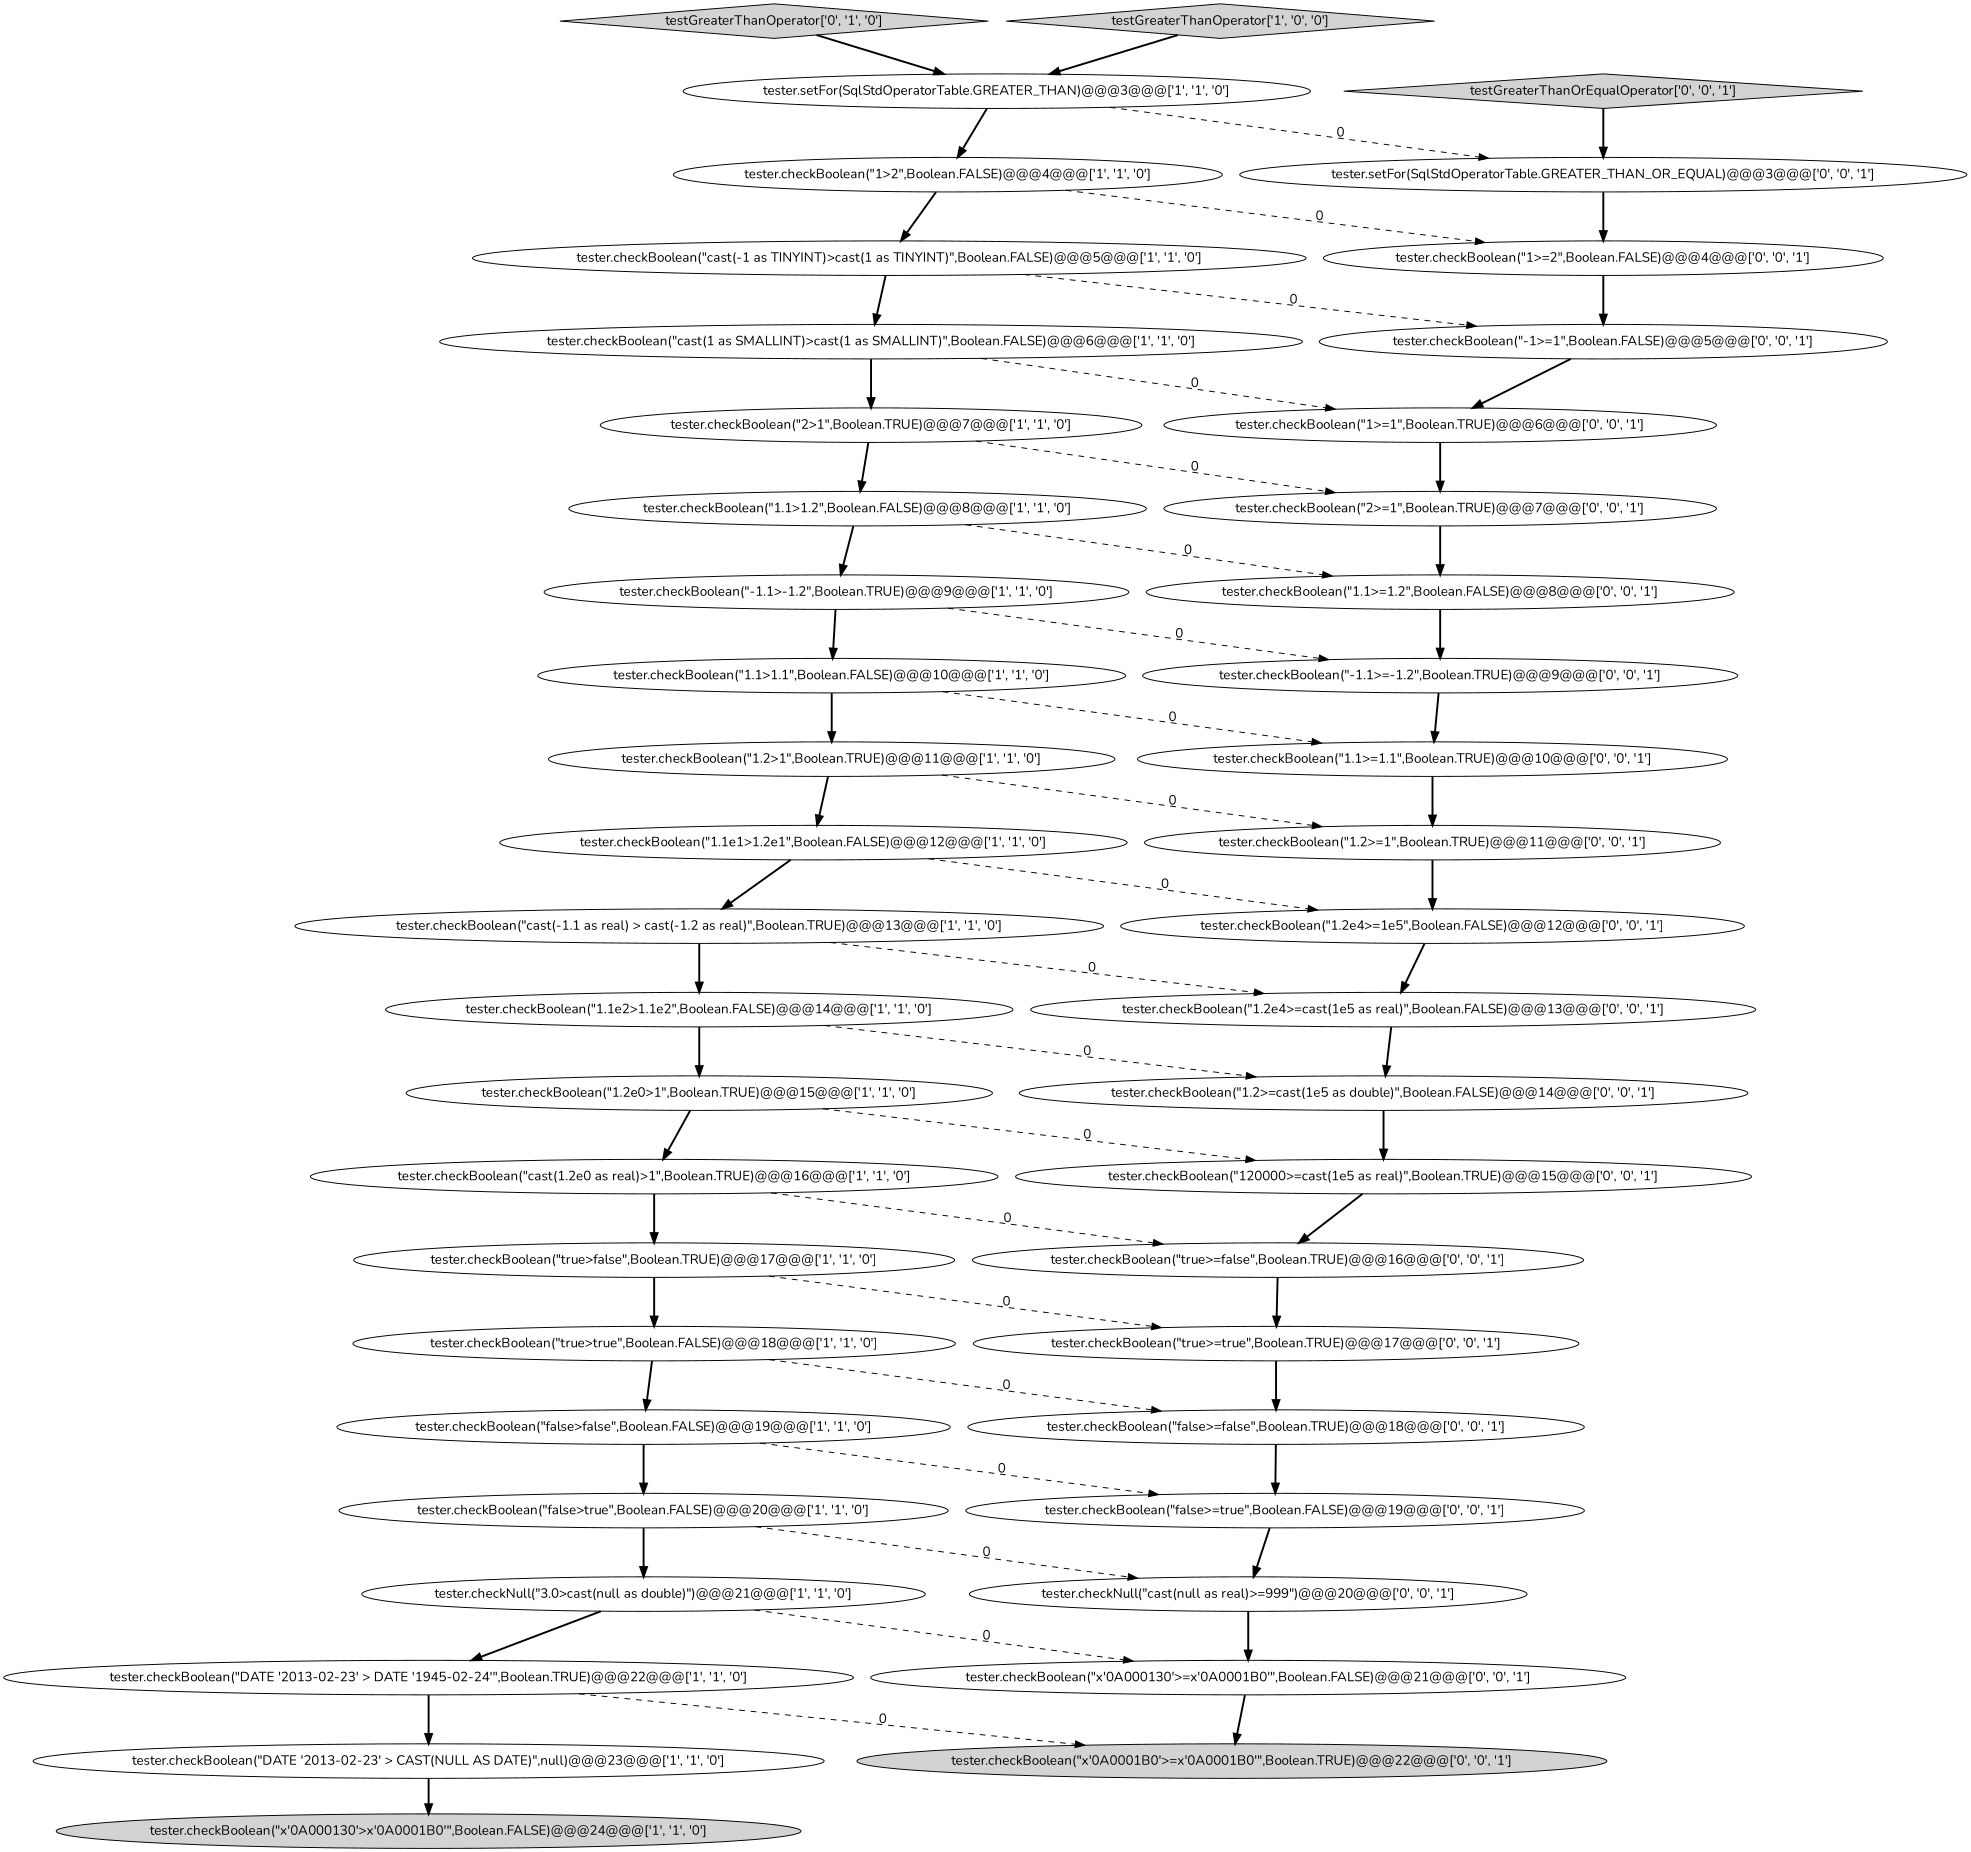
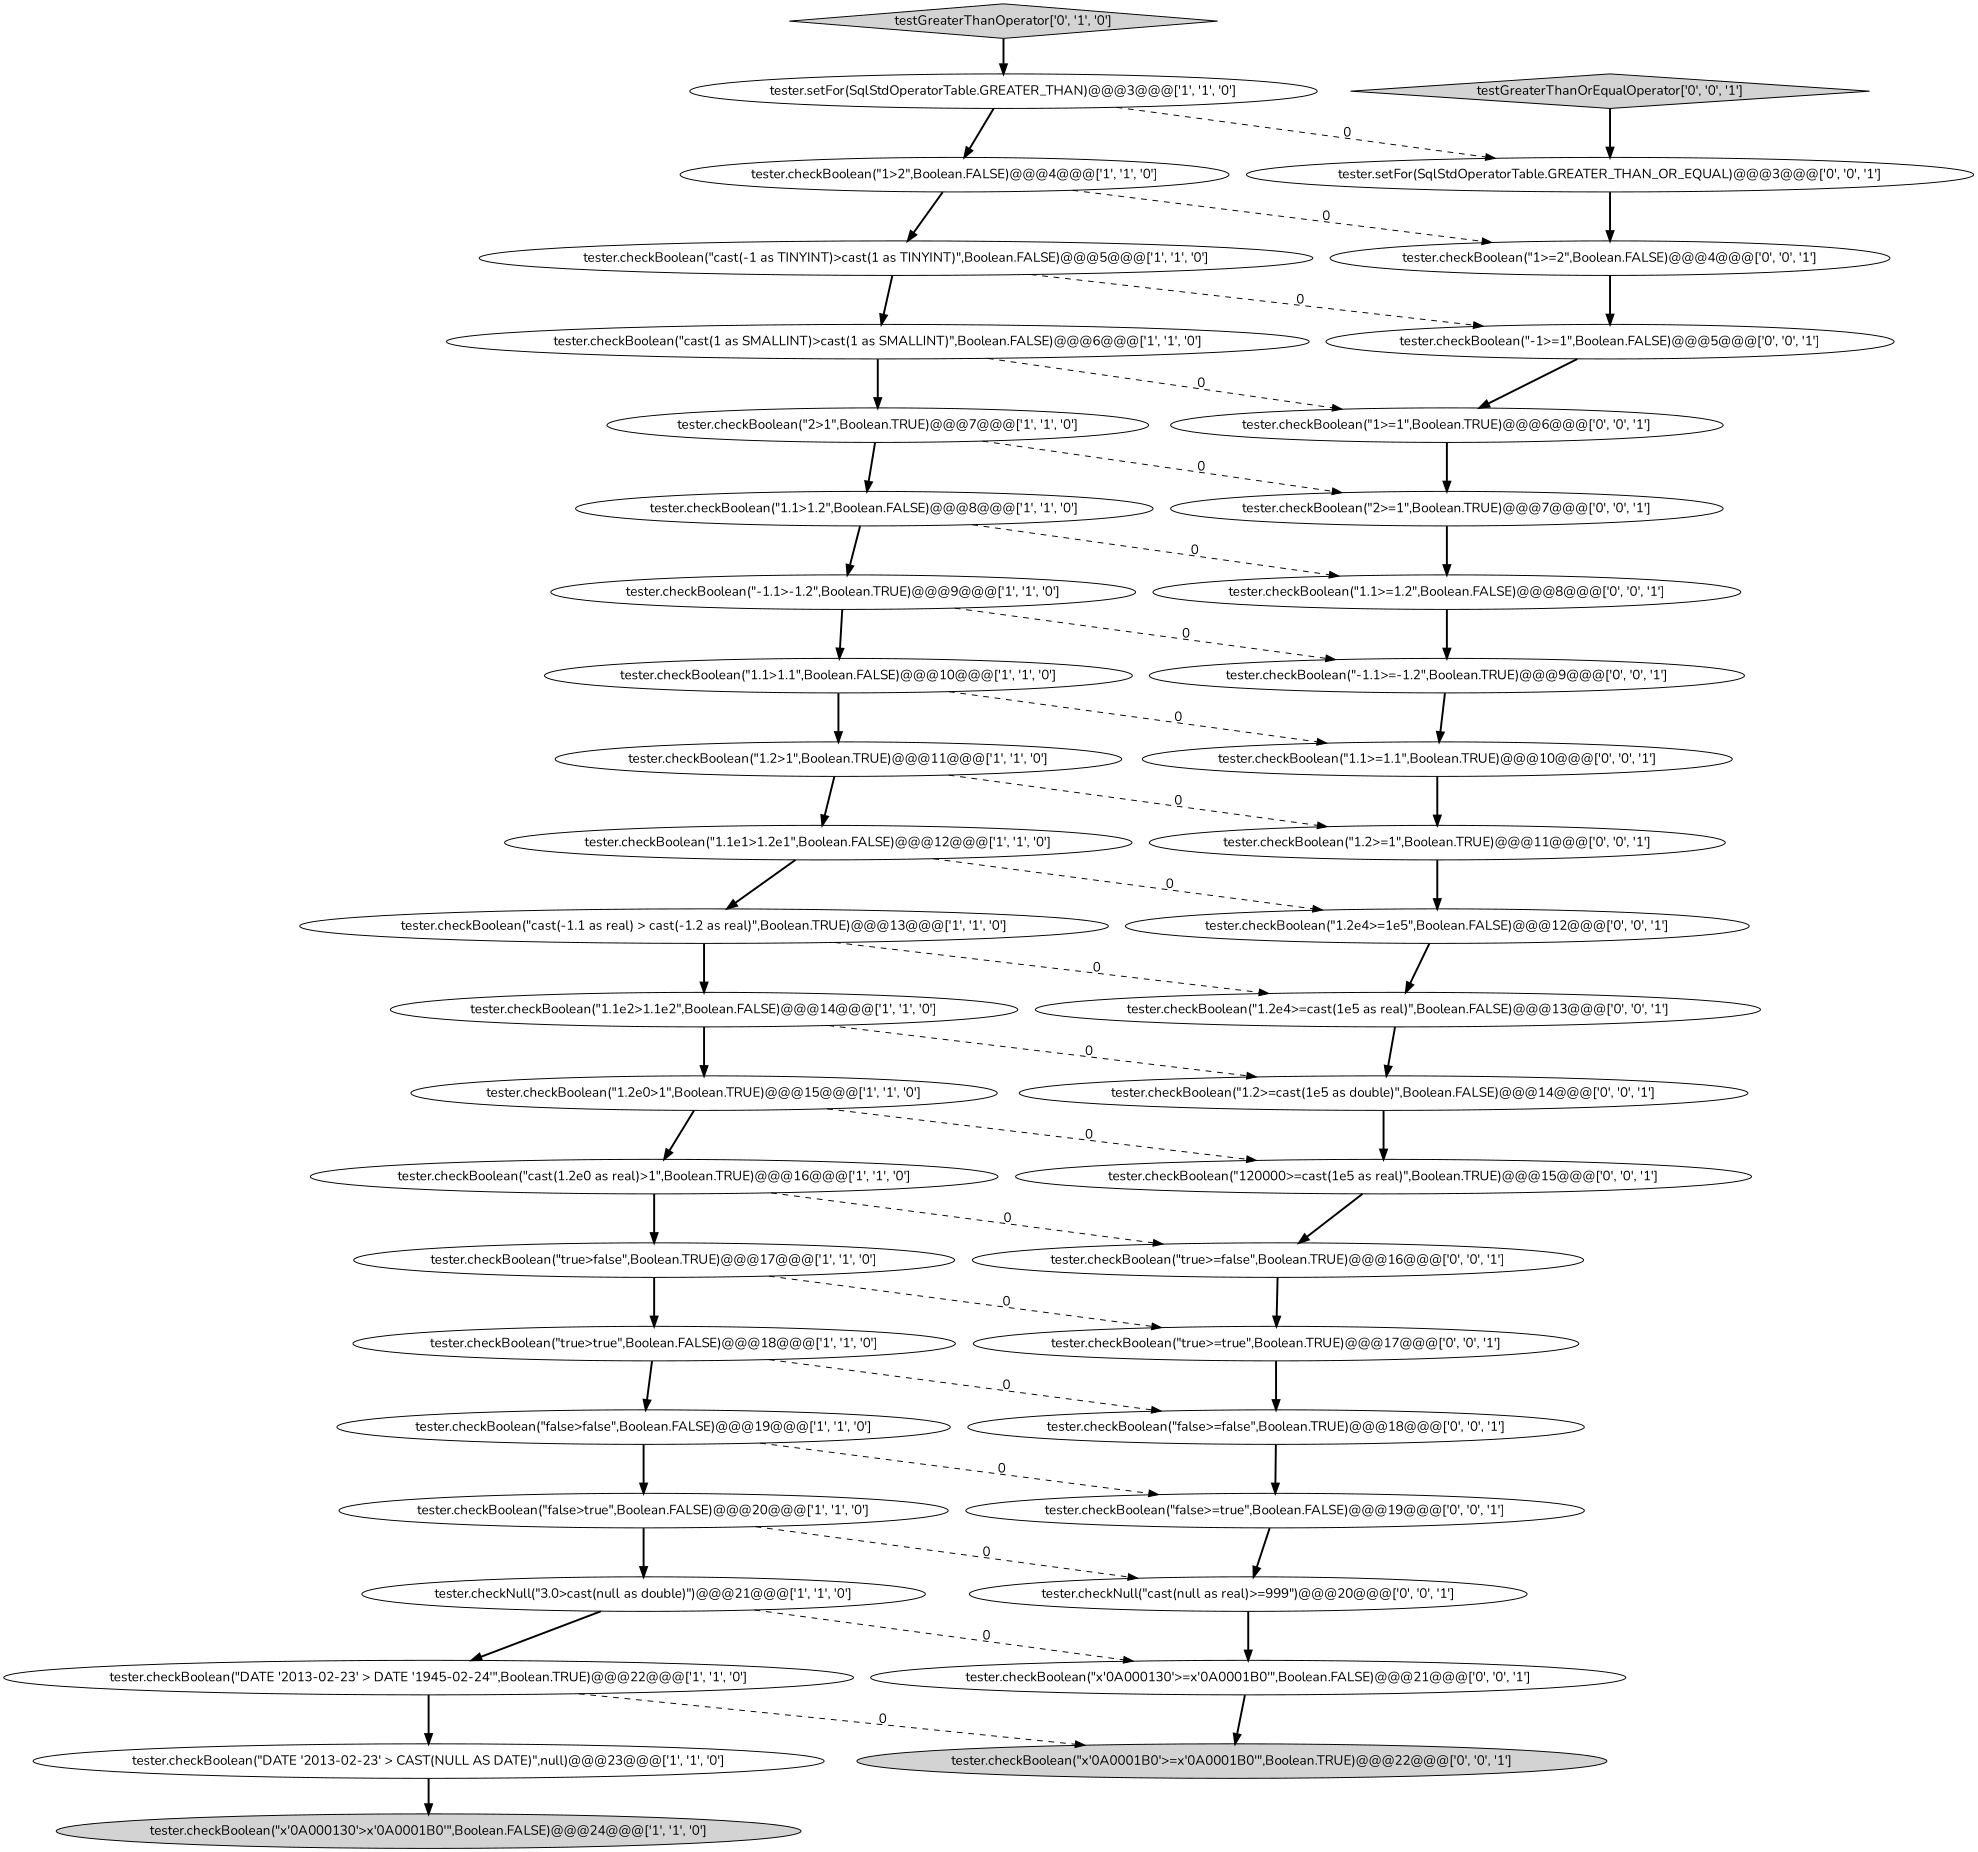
(1220, 21) -> none
